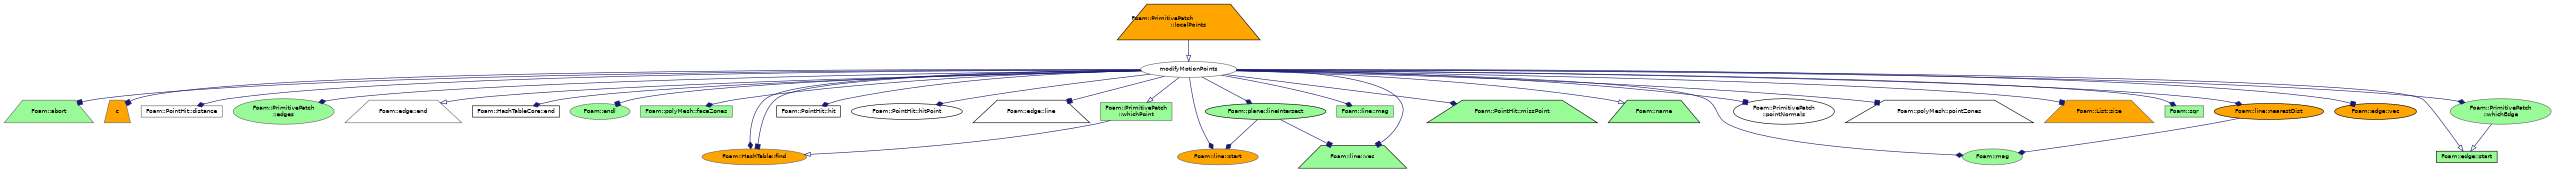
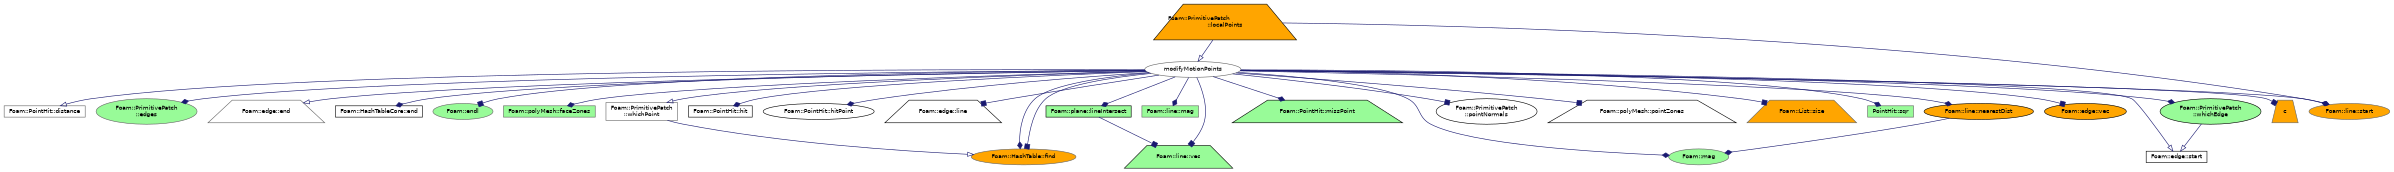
(485, 81) -> (605, 73)
(49, 111) -> none
(1136, 111) -> (642, 111)
(1266, 111) -> (1089, 111)
(1654, 111) -> none
(2184, 111) -> (1891, 111)
(2501, 111) -> (2211, 111)
(1244, 132) -> (1804, 44)
(2467, 157) -> (2177, 157)
